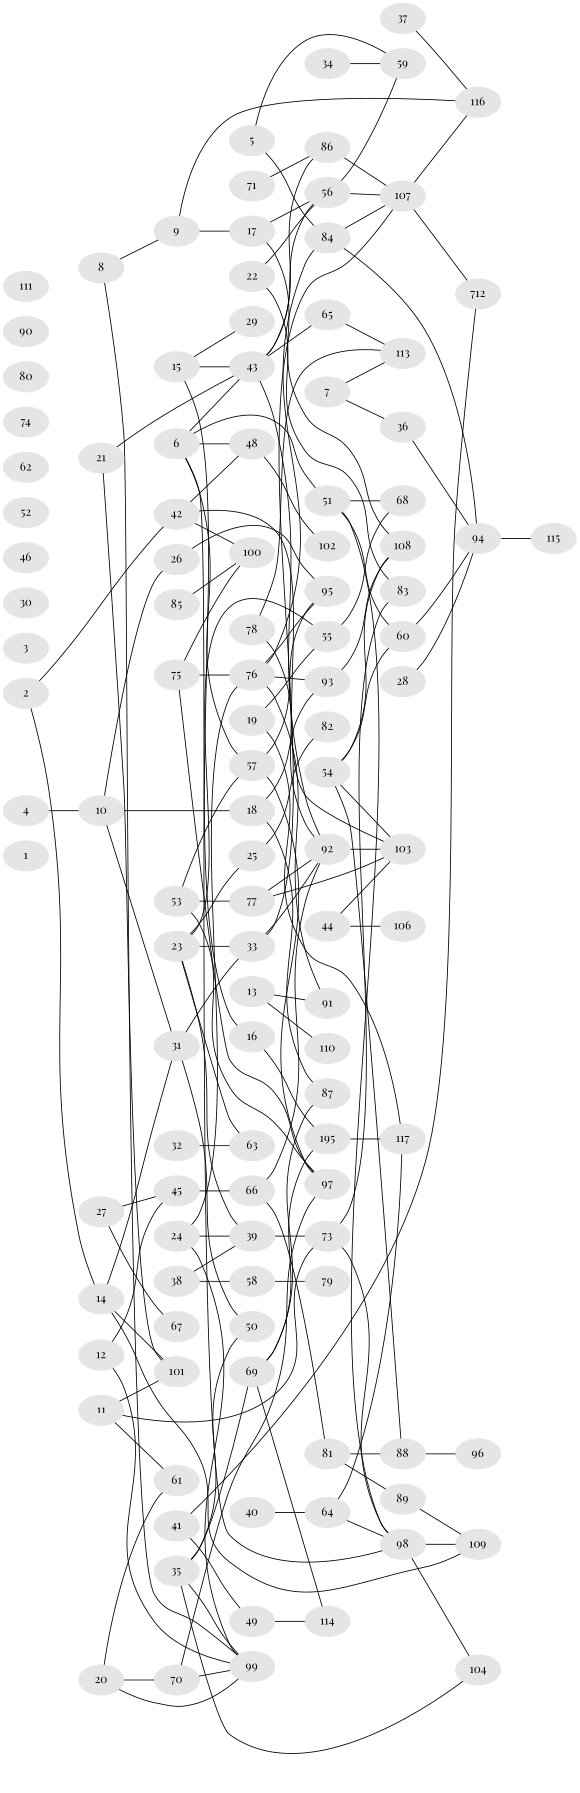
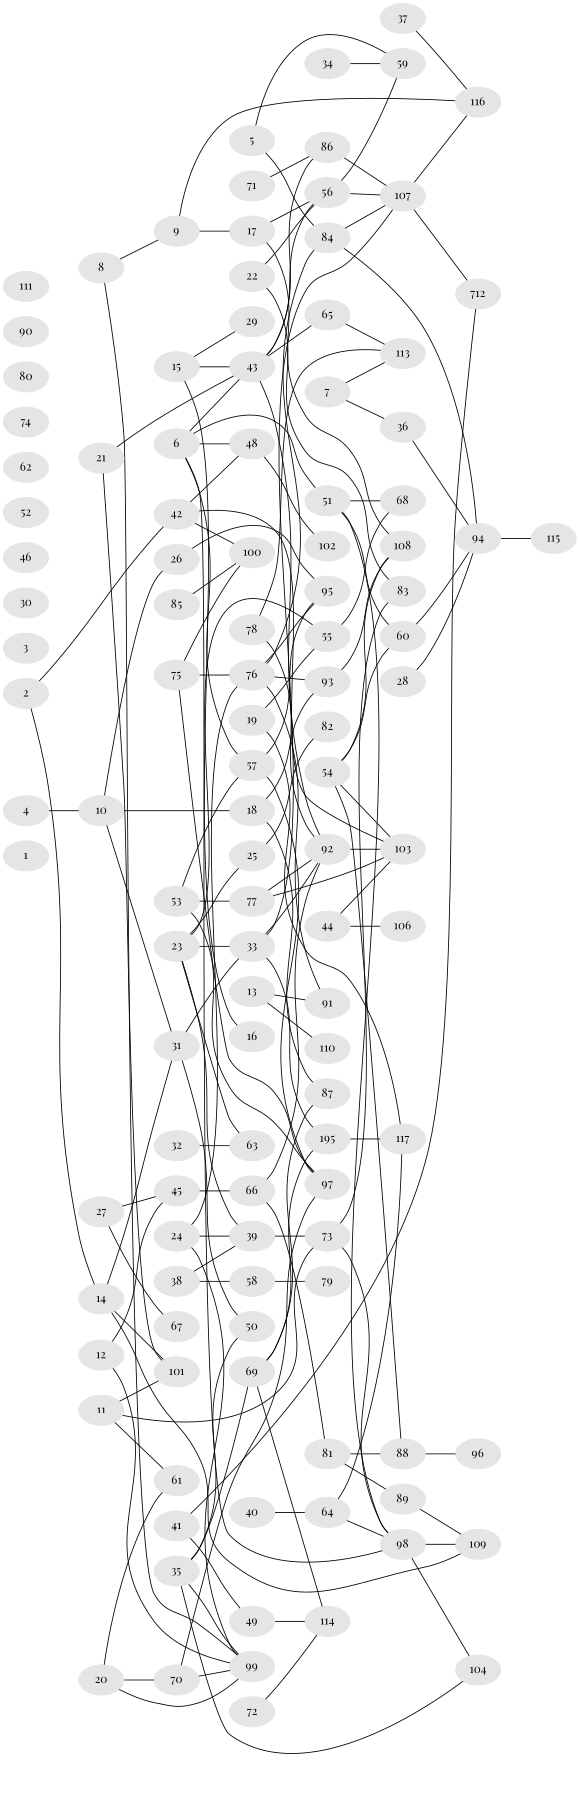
(290, 1091) -> (290, 1047)
none -> (252, 1712)
